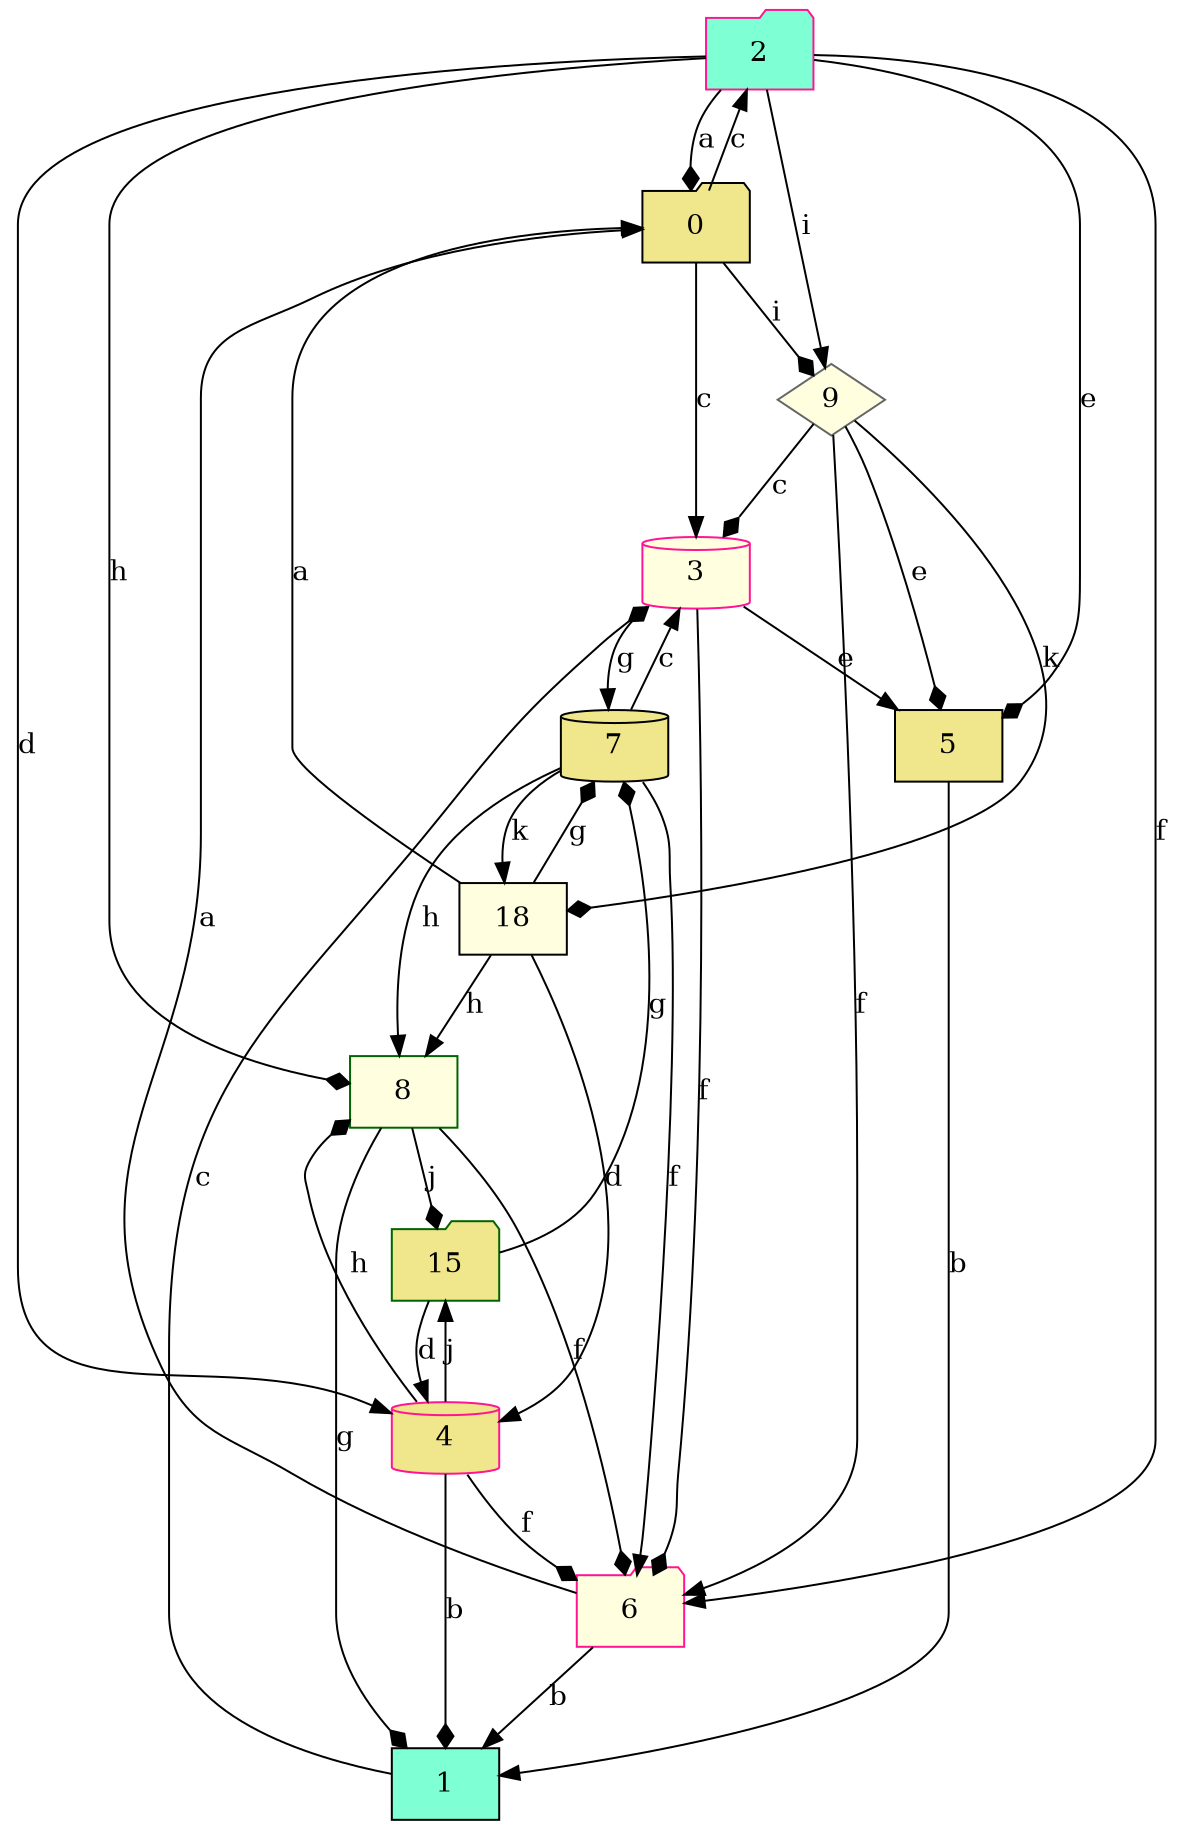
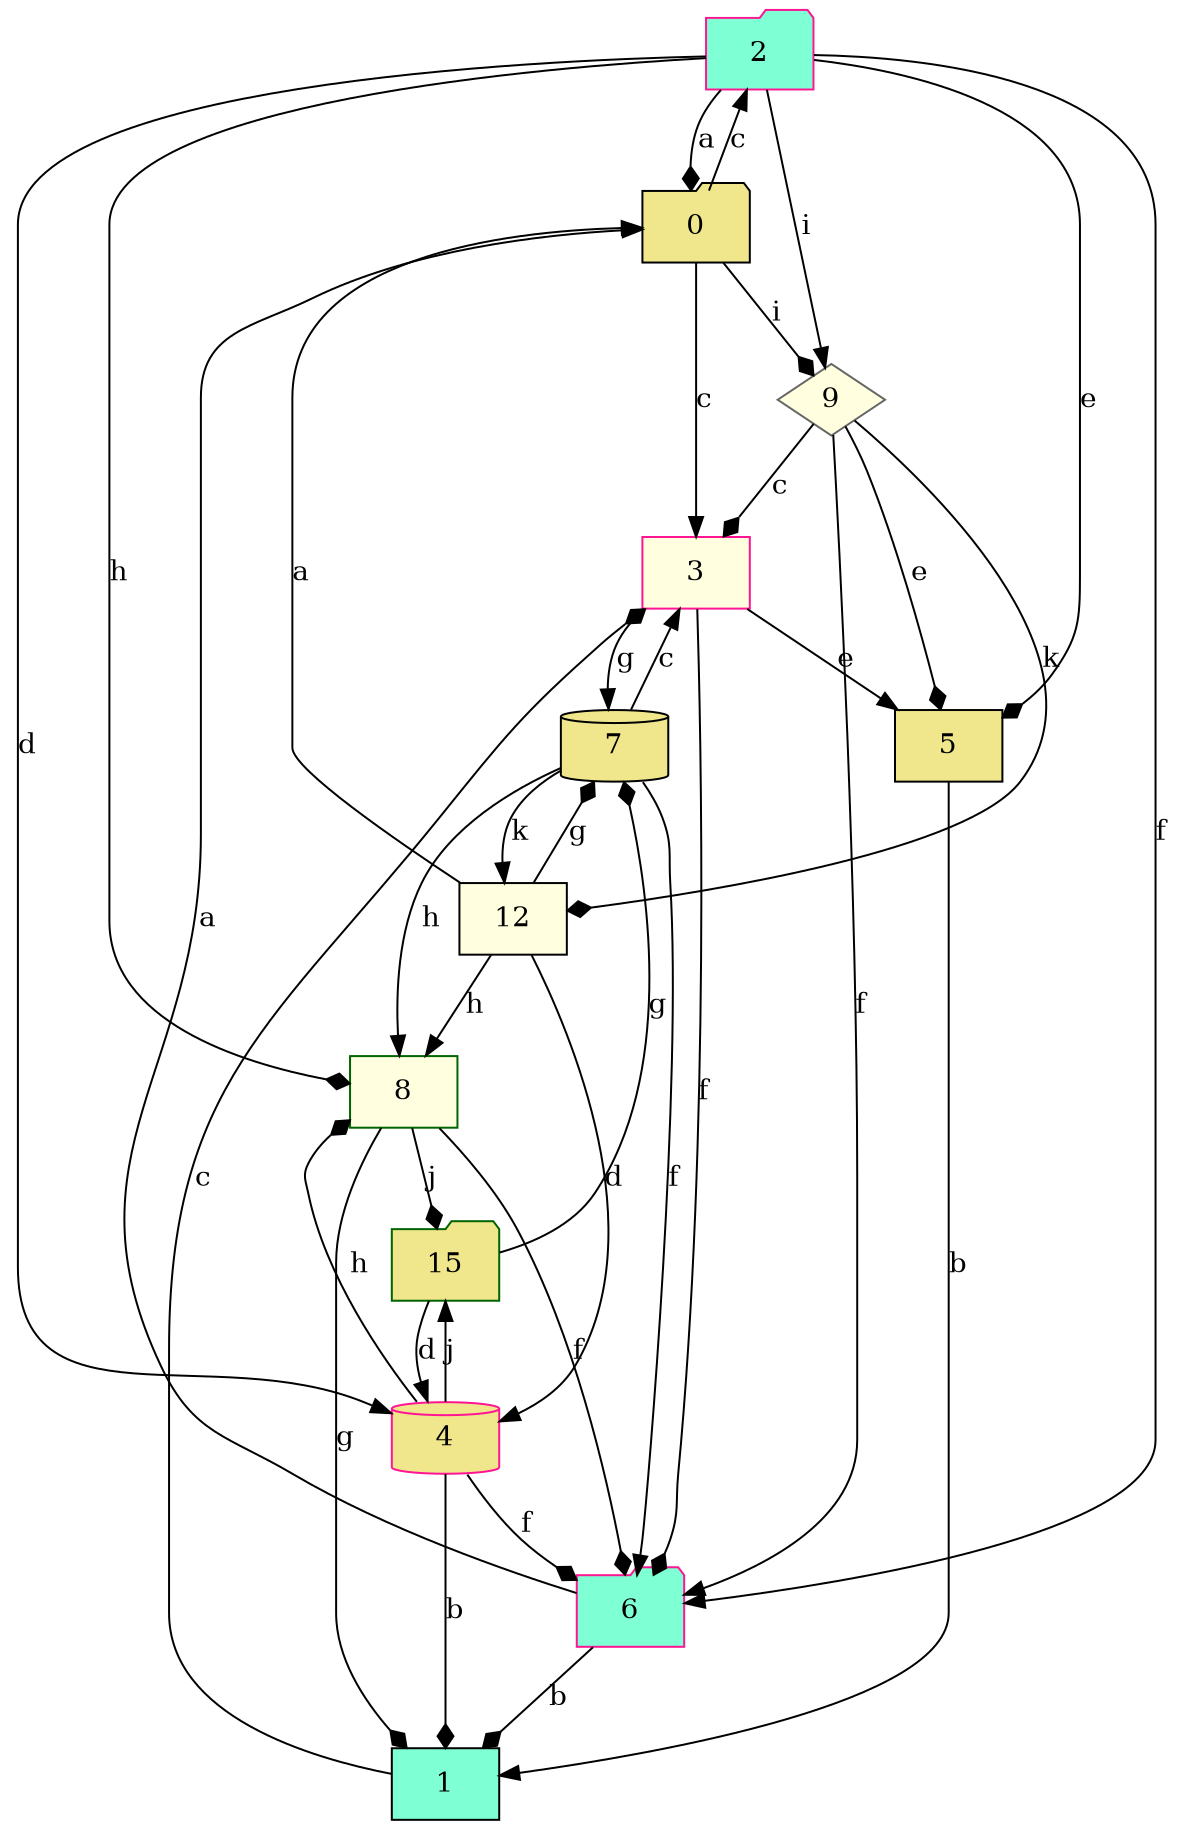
(696, 573) -> (696, 573)
(513, 919) -> (513, 919)
(630, 1611) -> (630, 1611)
(546, 1691) -> (547, 1689)
